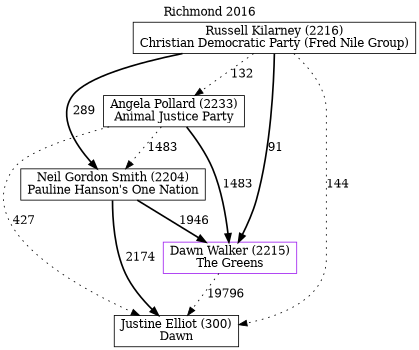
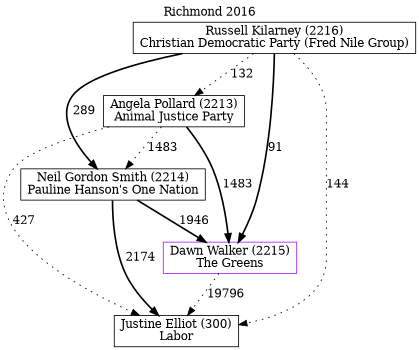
(174, 111) -> (174, 111)
(113, 184) -> (113, 184)
(176, 331) -> (176, 331)
